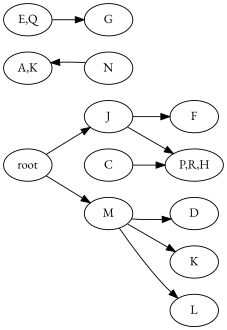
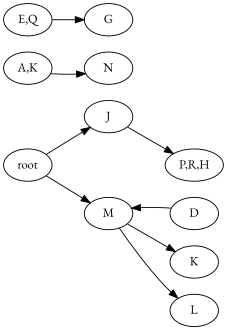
(73, 62) -> (64, 74)
(194, 117) -> none
(109, 165) -> none
(147, 220) -> (156, 208)
